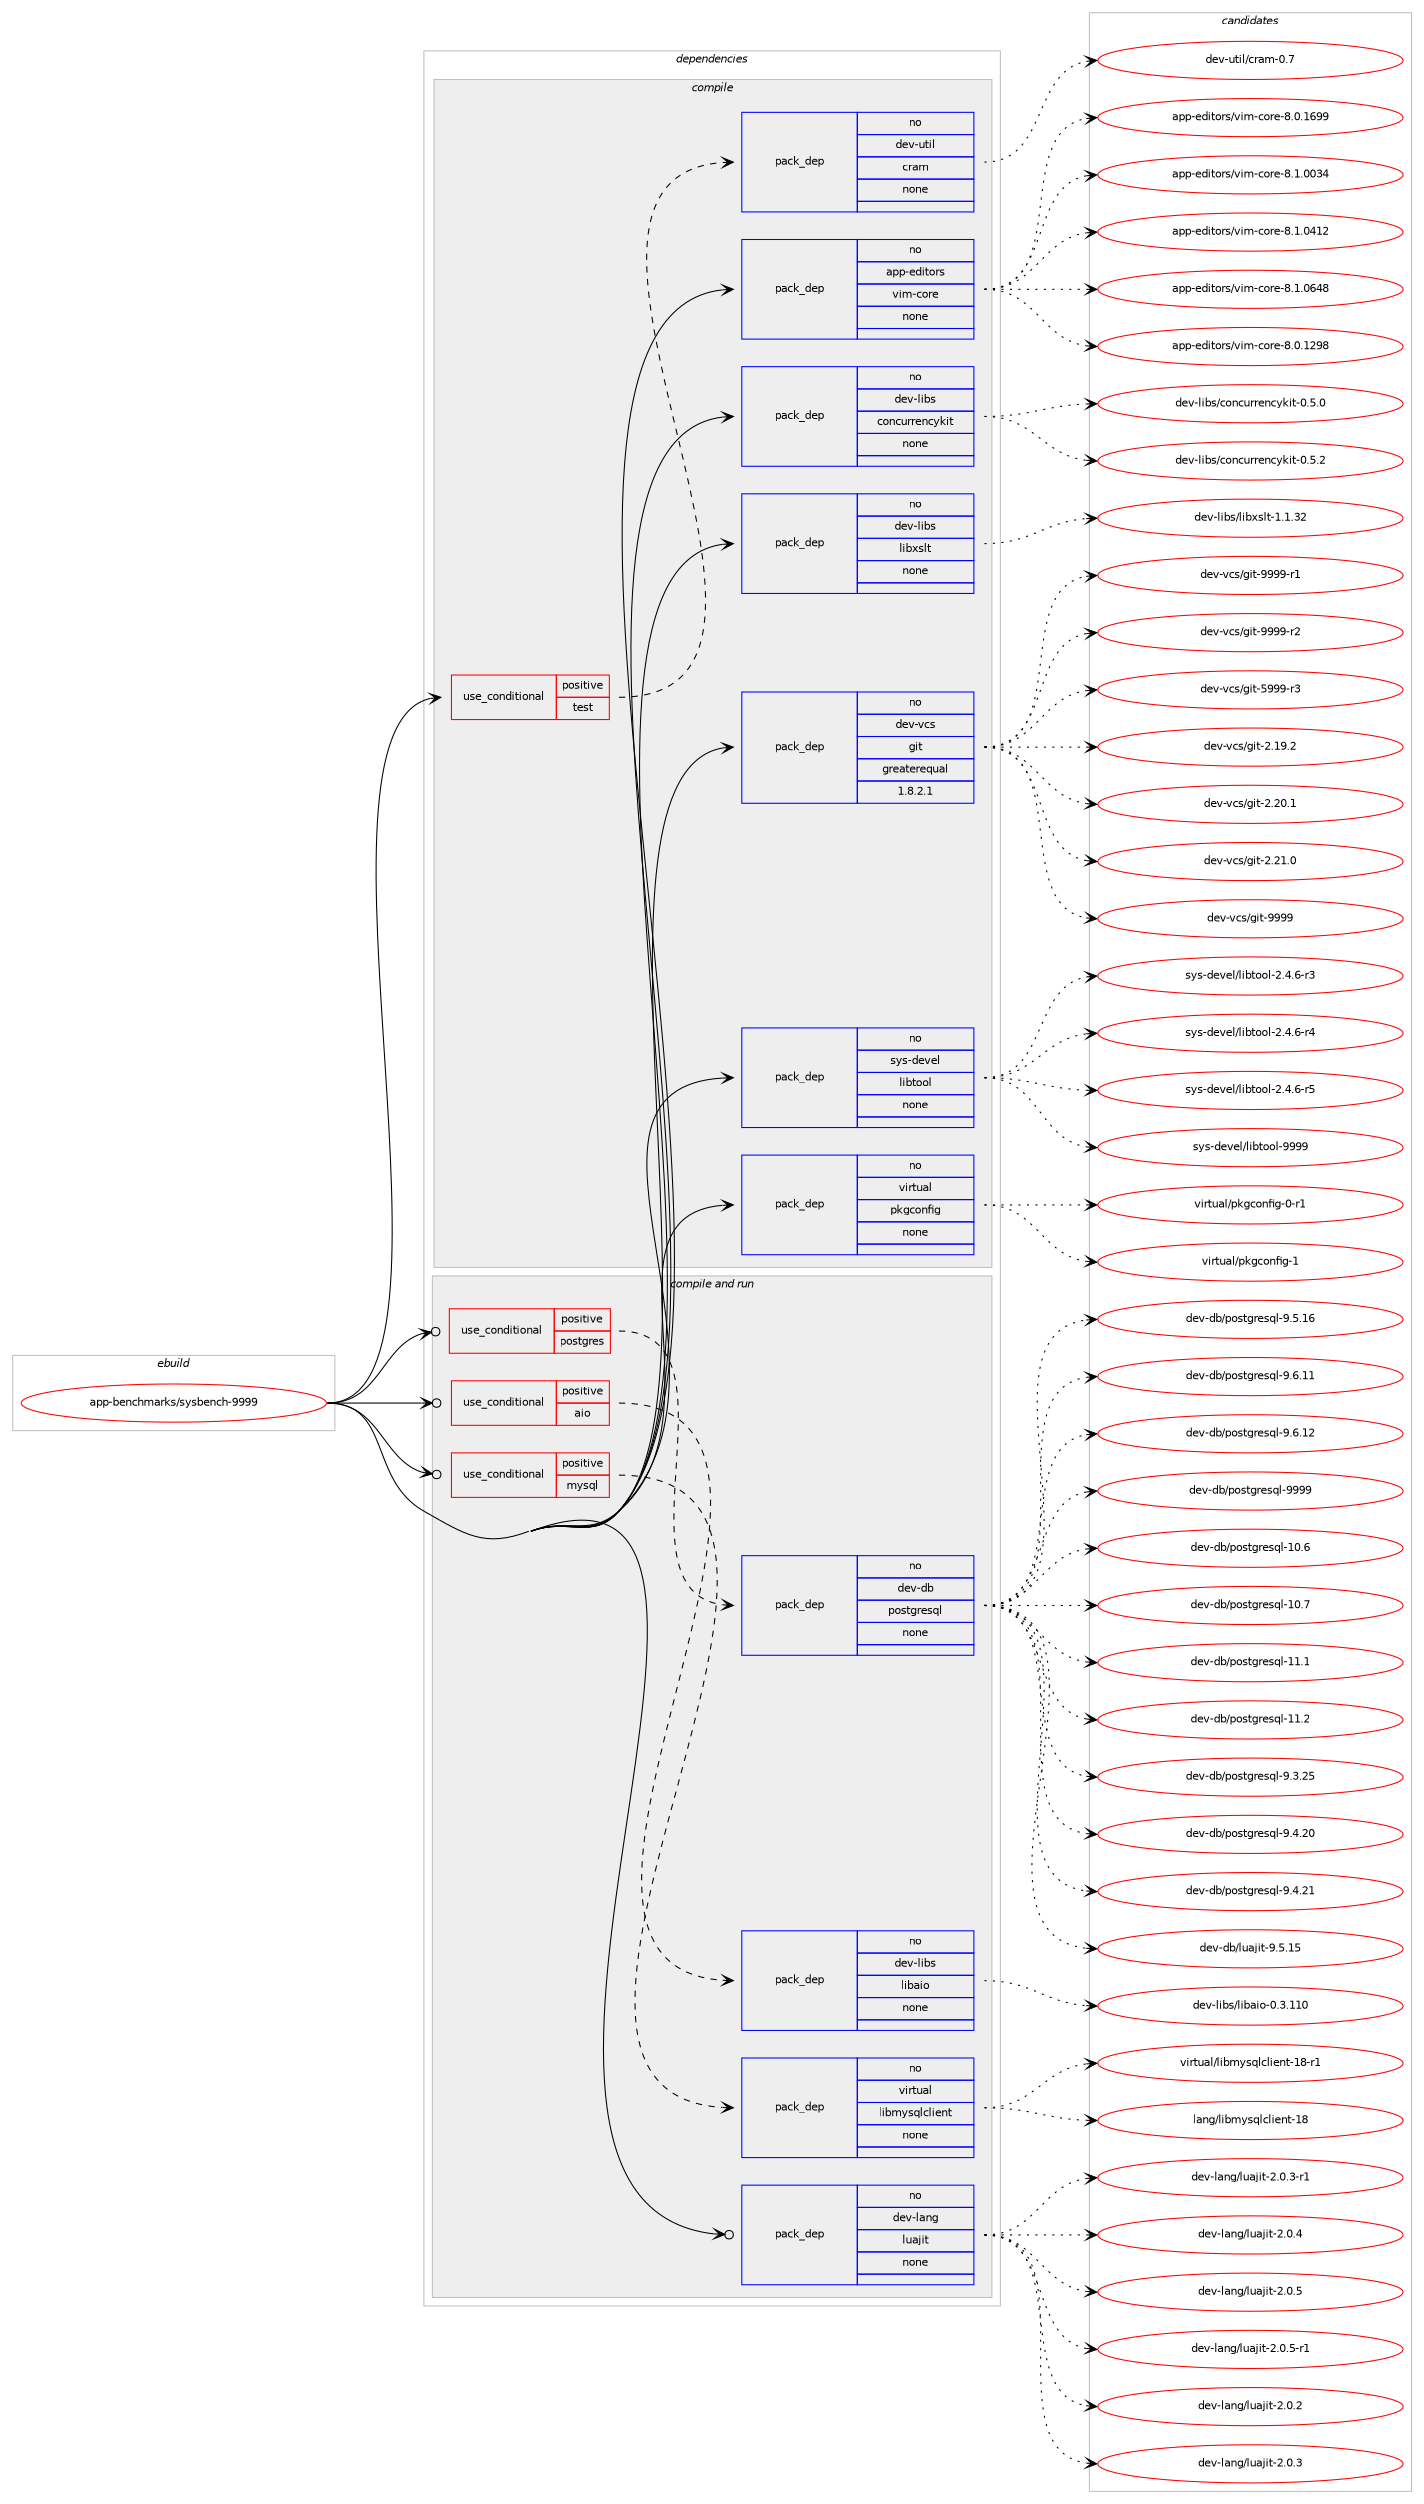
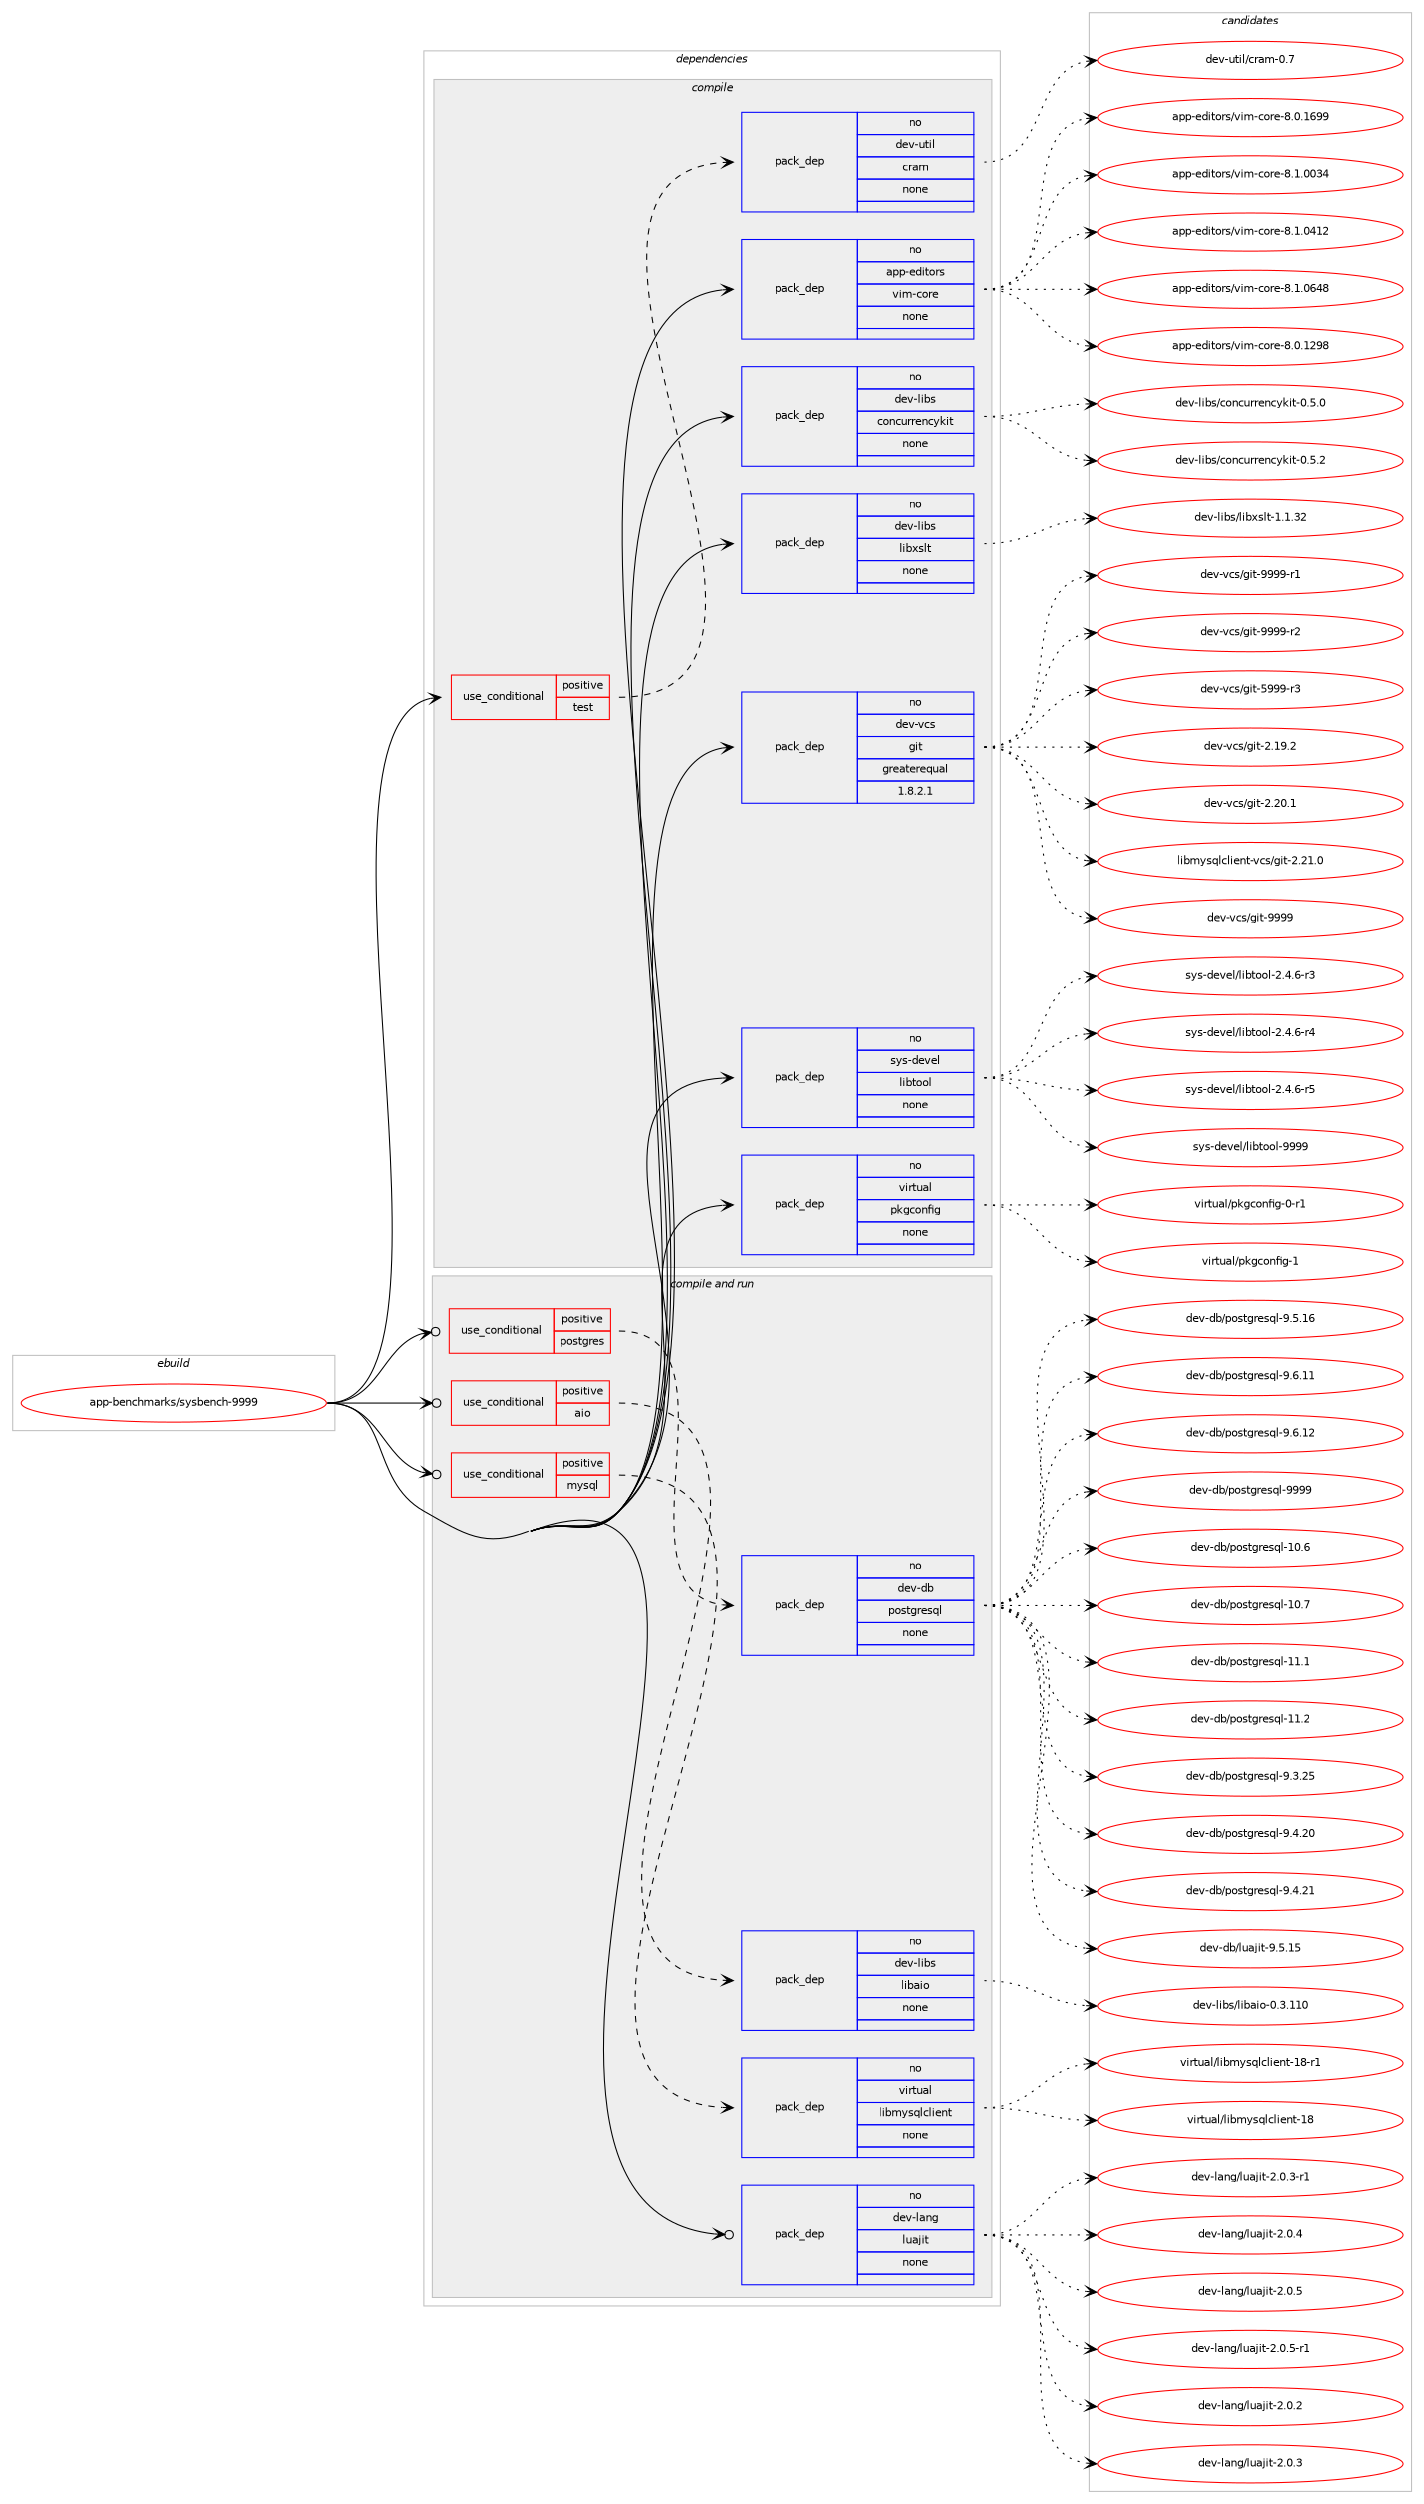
(1250, 862) -> (1250, 862)
(1250, 2121) -> (1250, 2121)
